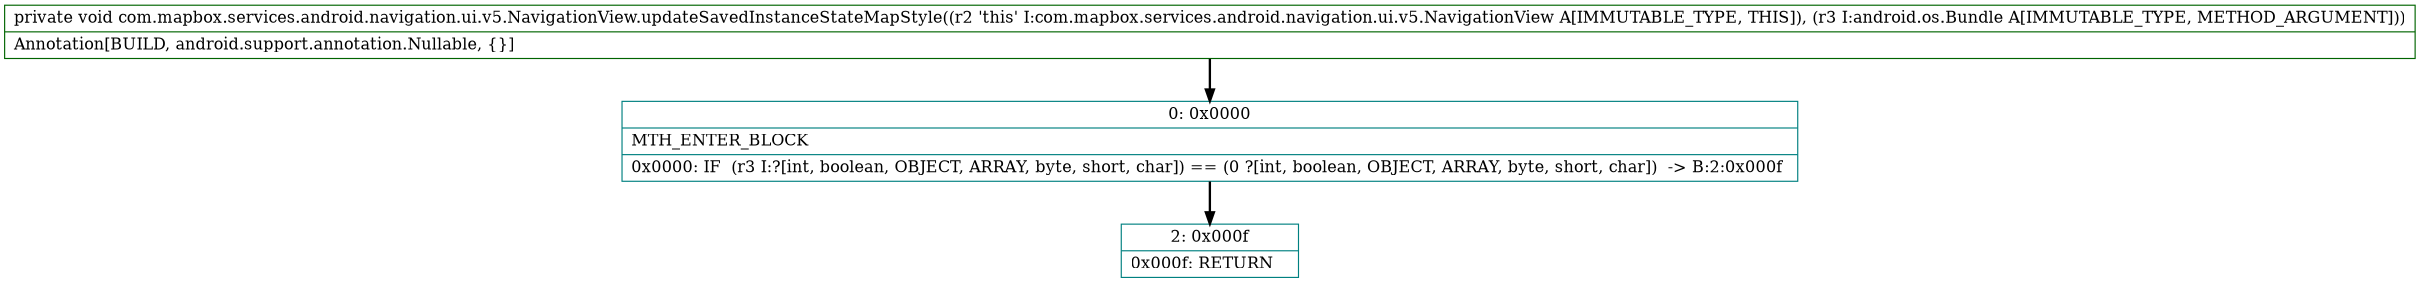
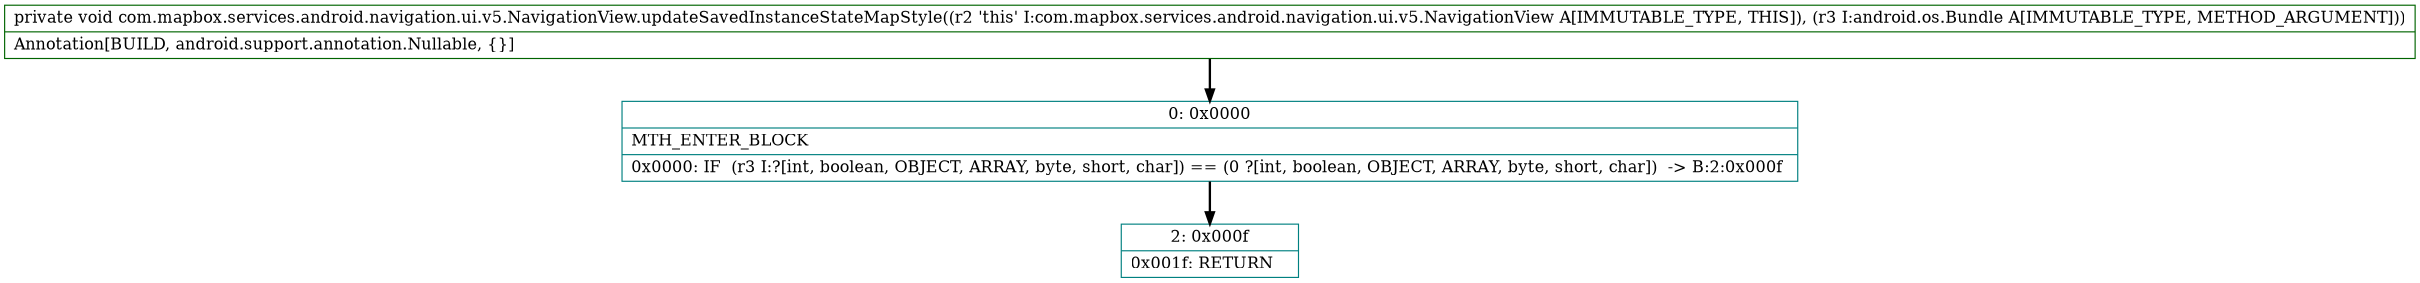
(1210, 264) -> (1210, 264)
